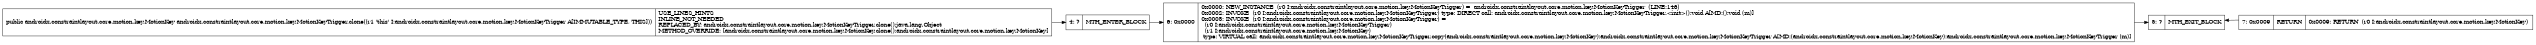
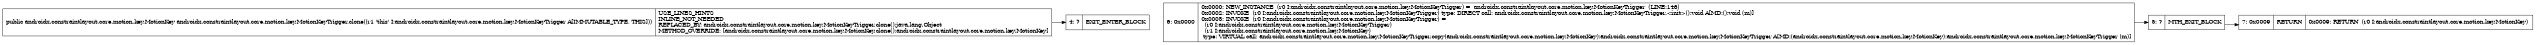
(2234, 20) -> (2230, 25)
(1116, 22) -> (1116, 22)
(1154, 22) -> none
